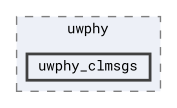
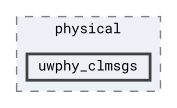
(89, 30) -> (89, 30)
